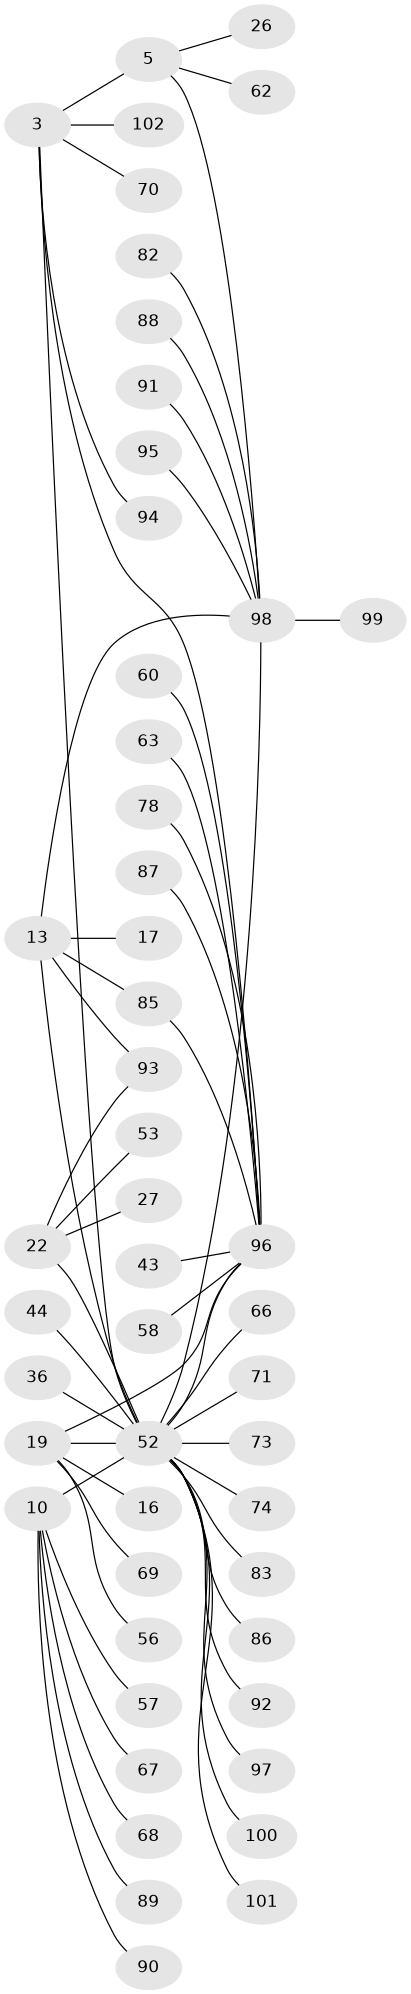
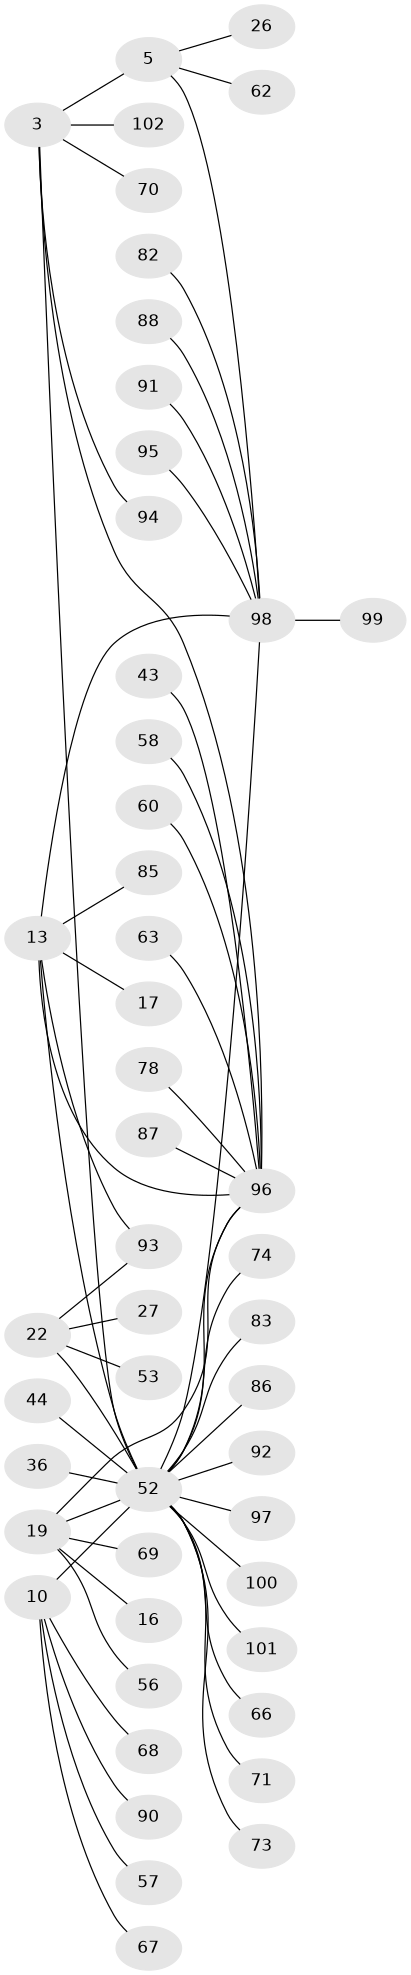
(222, 1113) -> (102, 1155)
(149, 1902) -> none
